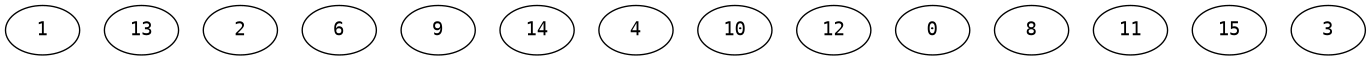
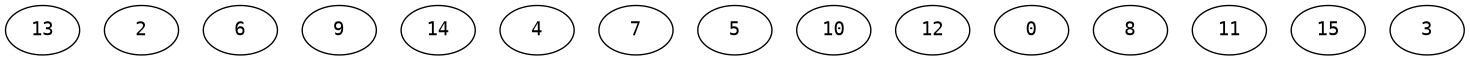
(43, 30) -> none
none -> (636, 30)
none -> (735, 30)
